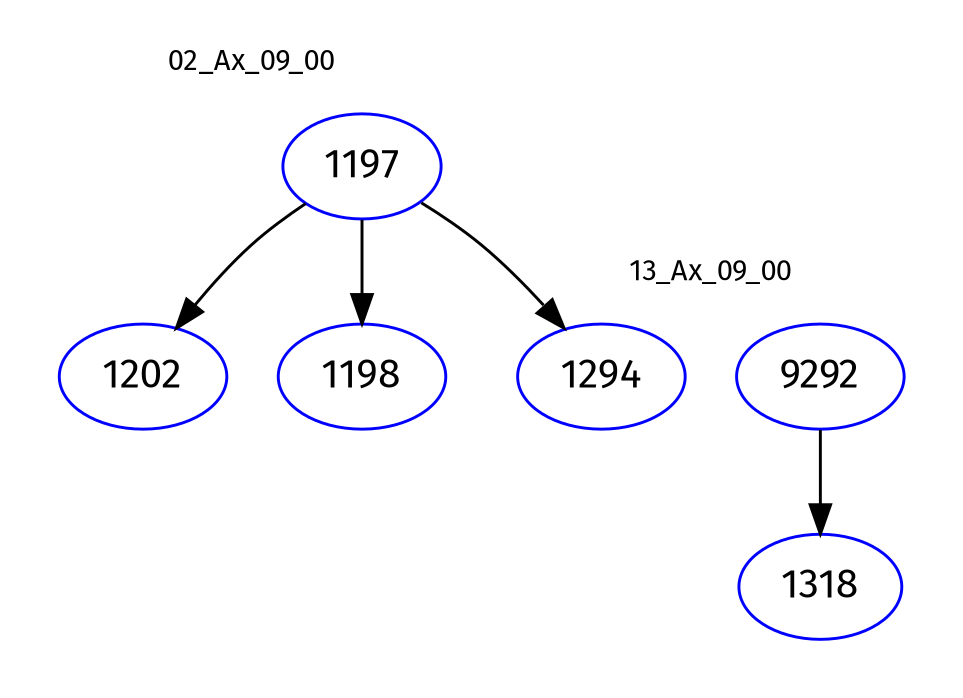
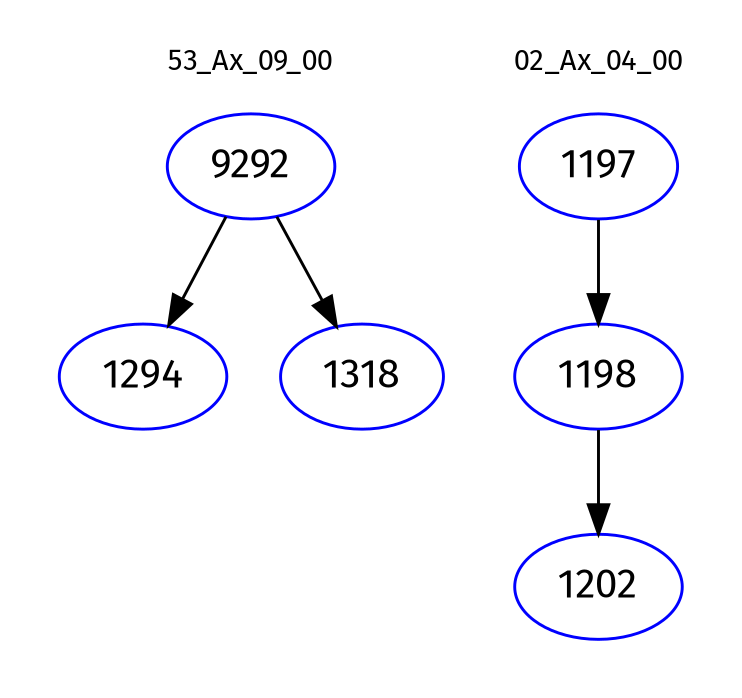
(253, 63) -> (598, 63)
(246, 250) -> (598, 467)
(711, 273) -> (251, 63)
(513, 274) -> (204, 258)
